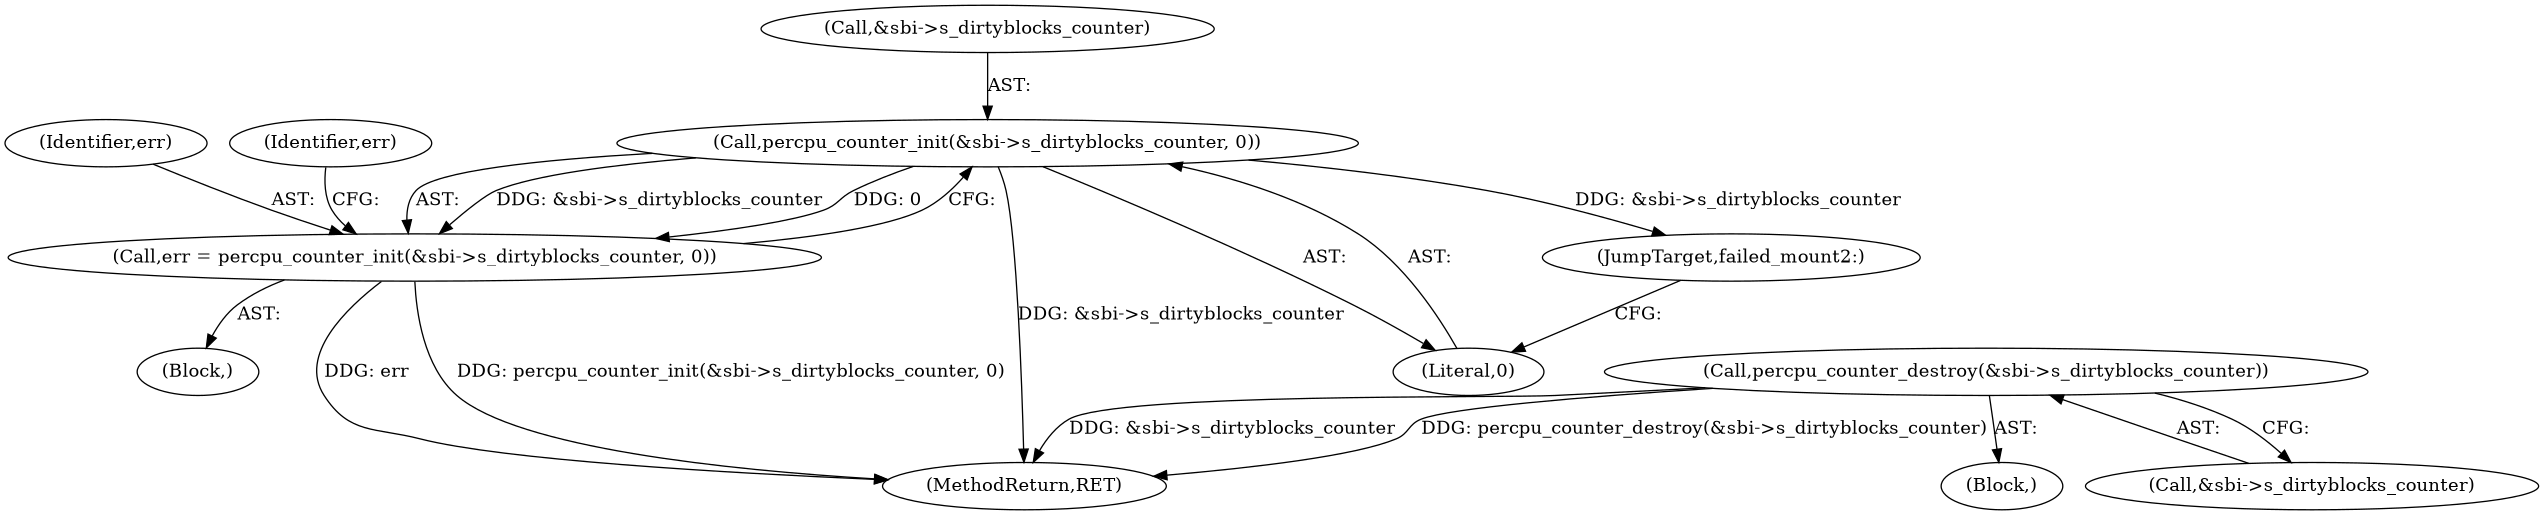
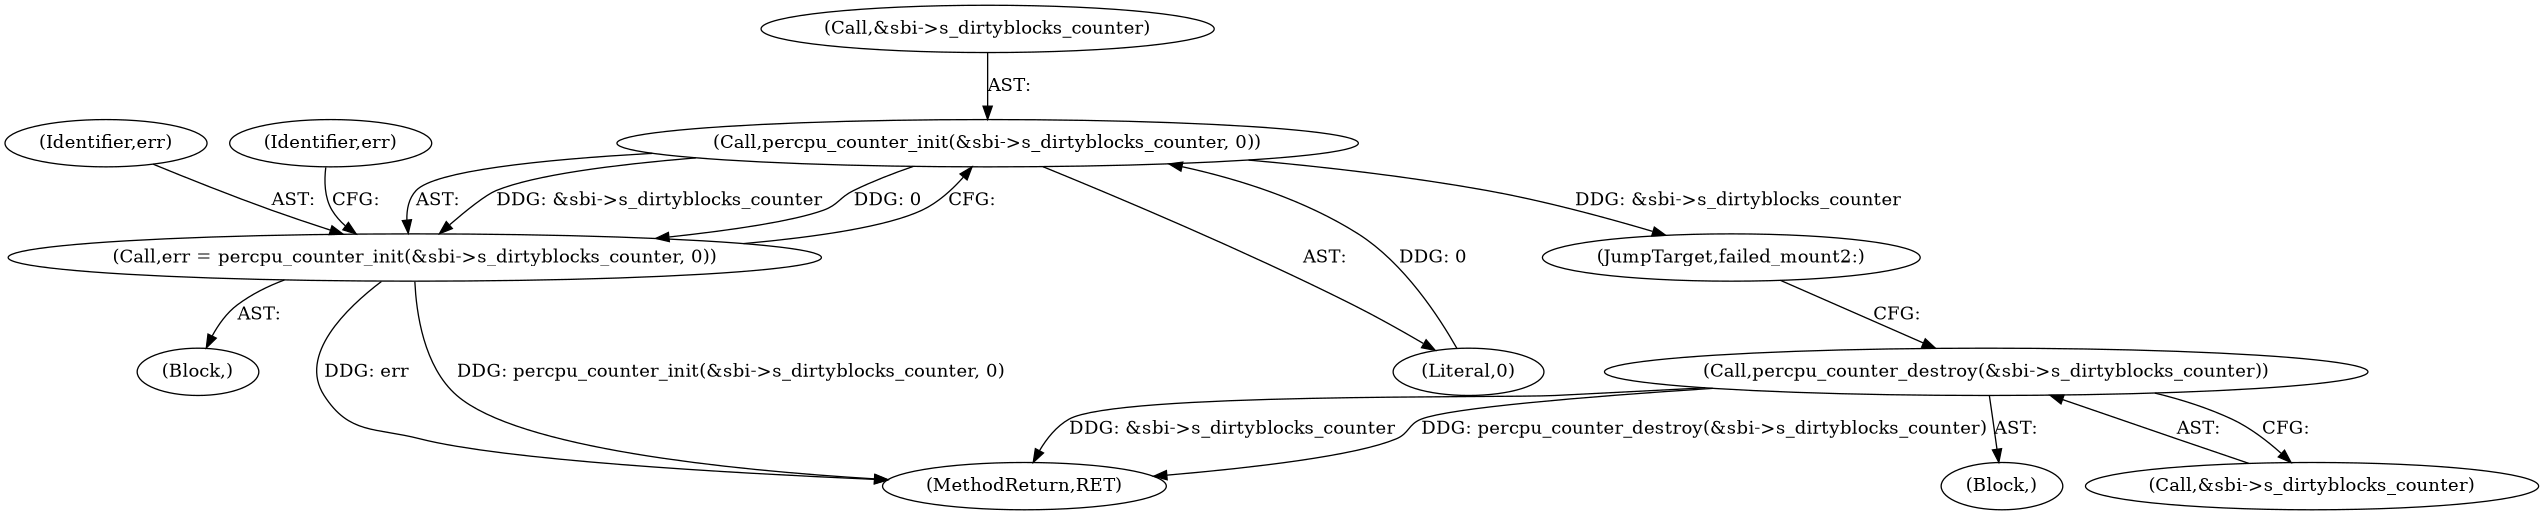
(1433, 258) -> (1433, 258)
(1018, 307) -> none
(1602, 314) -> (1852, 312)
